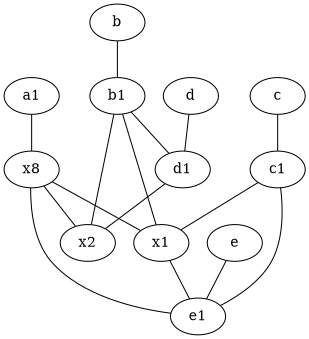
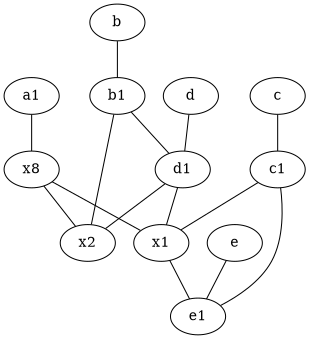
(139, 169) -> (172, 206)
(72, 279) -> none
